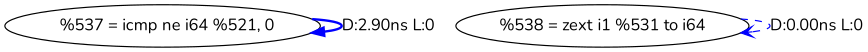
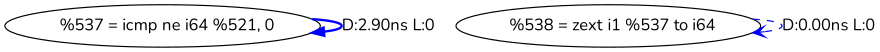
(602, 26) -> (608, 26)
